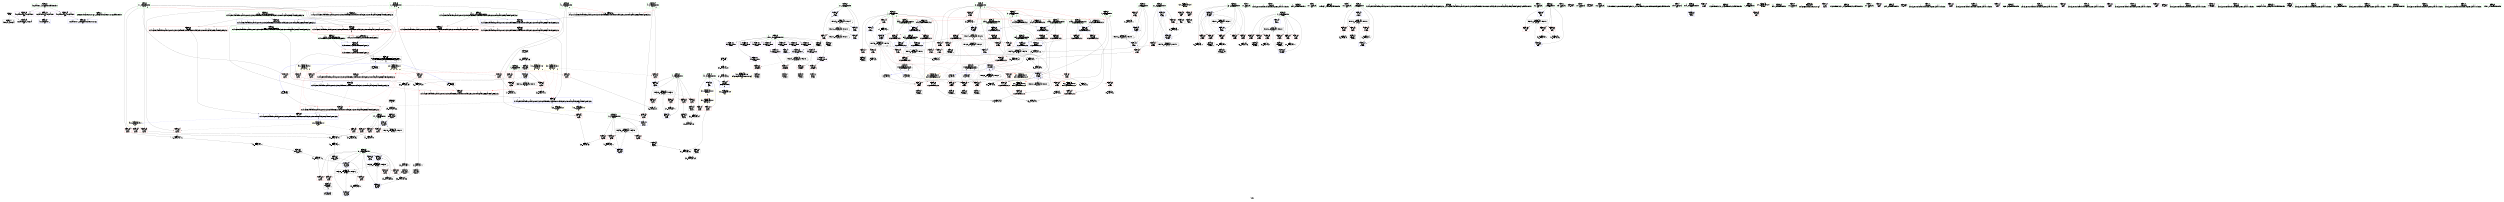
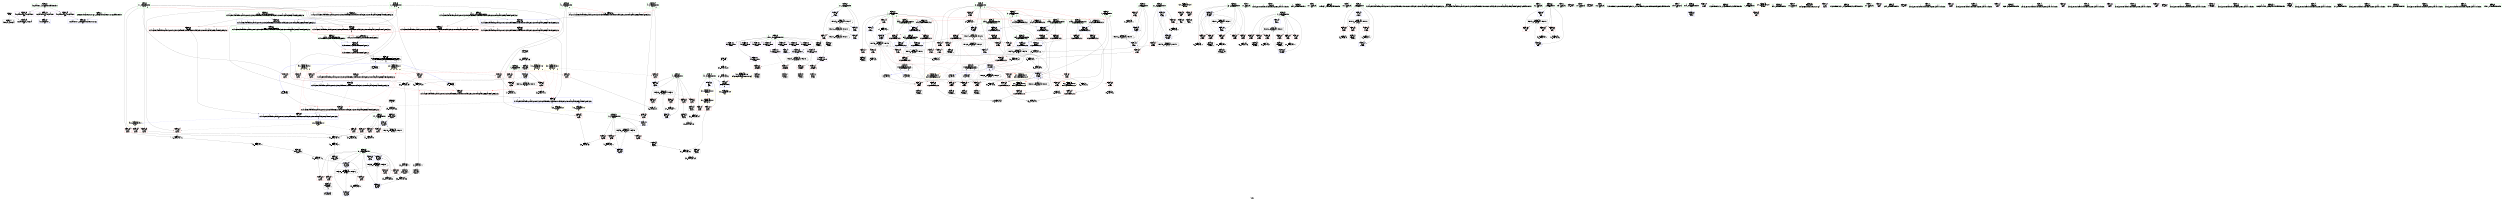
(970, 22) -> (970, 22)
